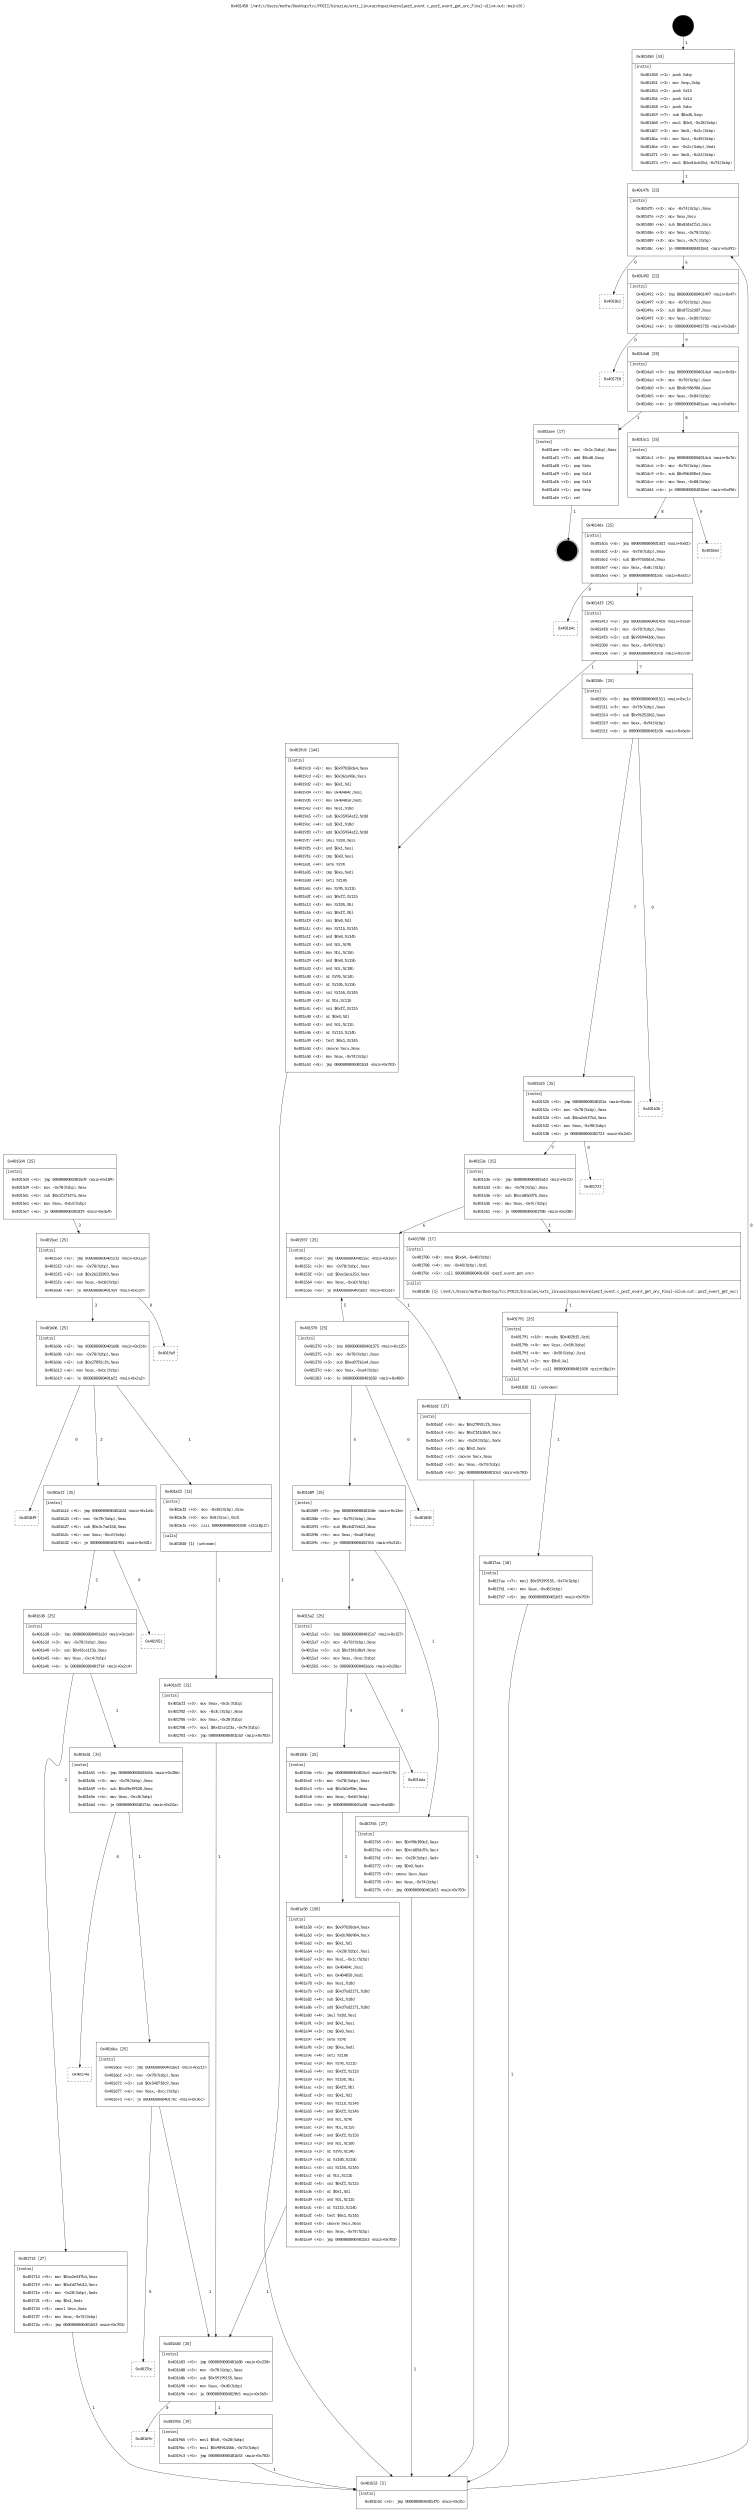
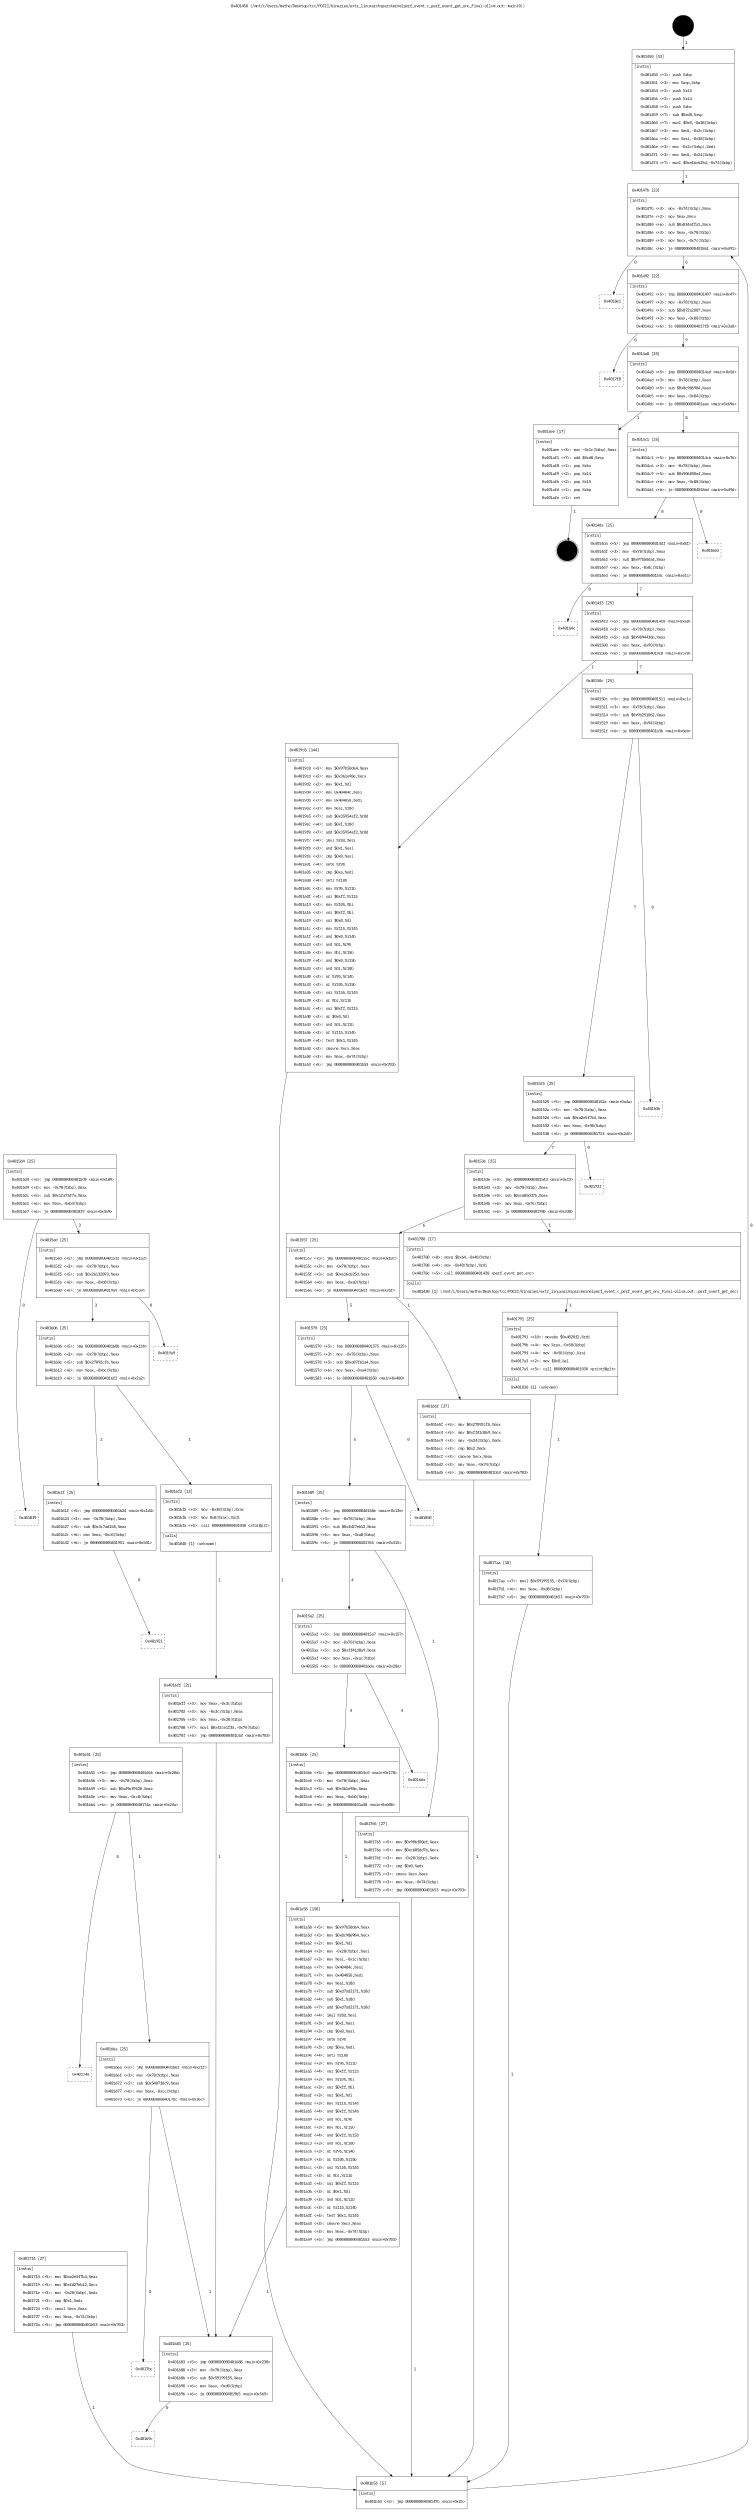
(342, 1311) -> (348, 1308)
(55, 1447) -> (17, 1363)
(80, 1641) -> none
(216, 2439) -> none
